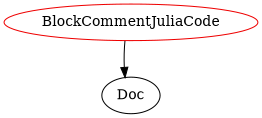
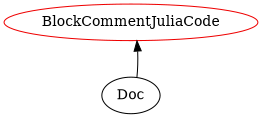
(124, 54) -> (138, 64)
